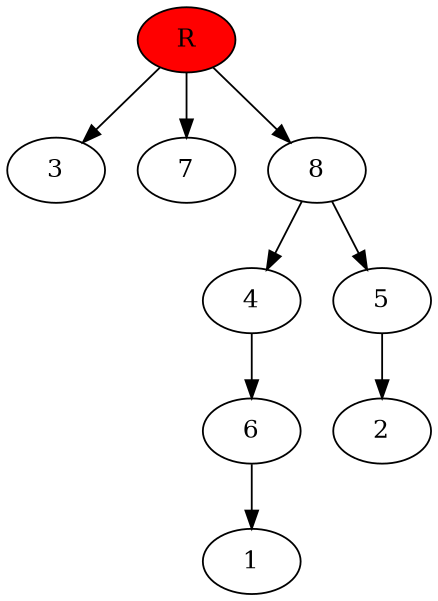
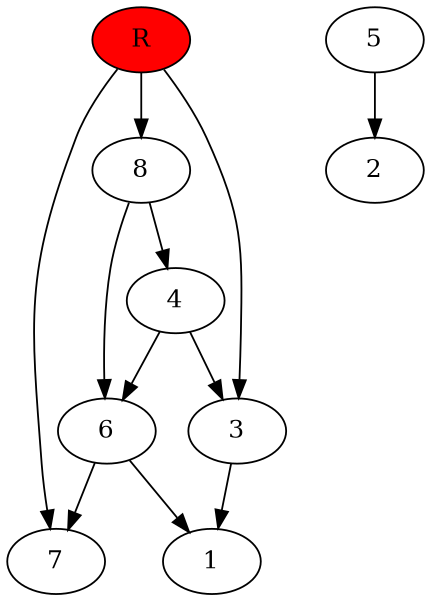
(345, 227) -> (108, 290)
none -> (202, 357)
none -> (226, 487)
none -> (85, 488)
